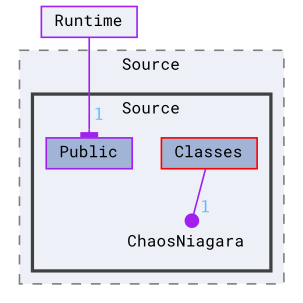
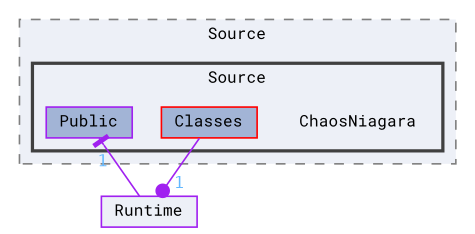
(200, 192) -> (175, 174)
